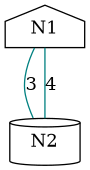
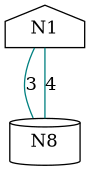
(45, 142) -> (45, 142)
